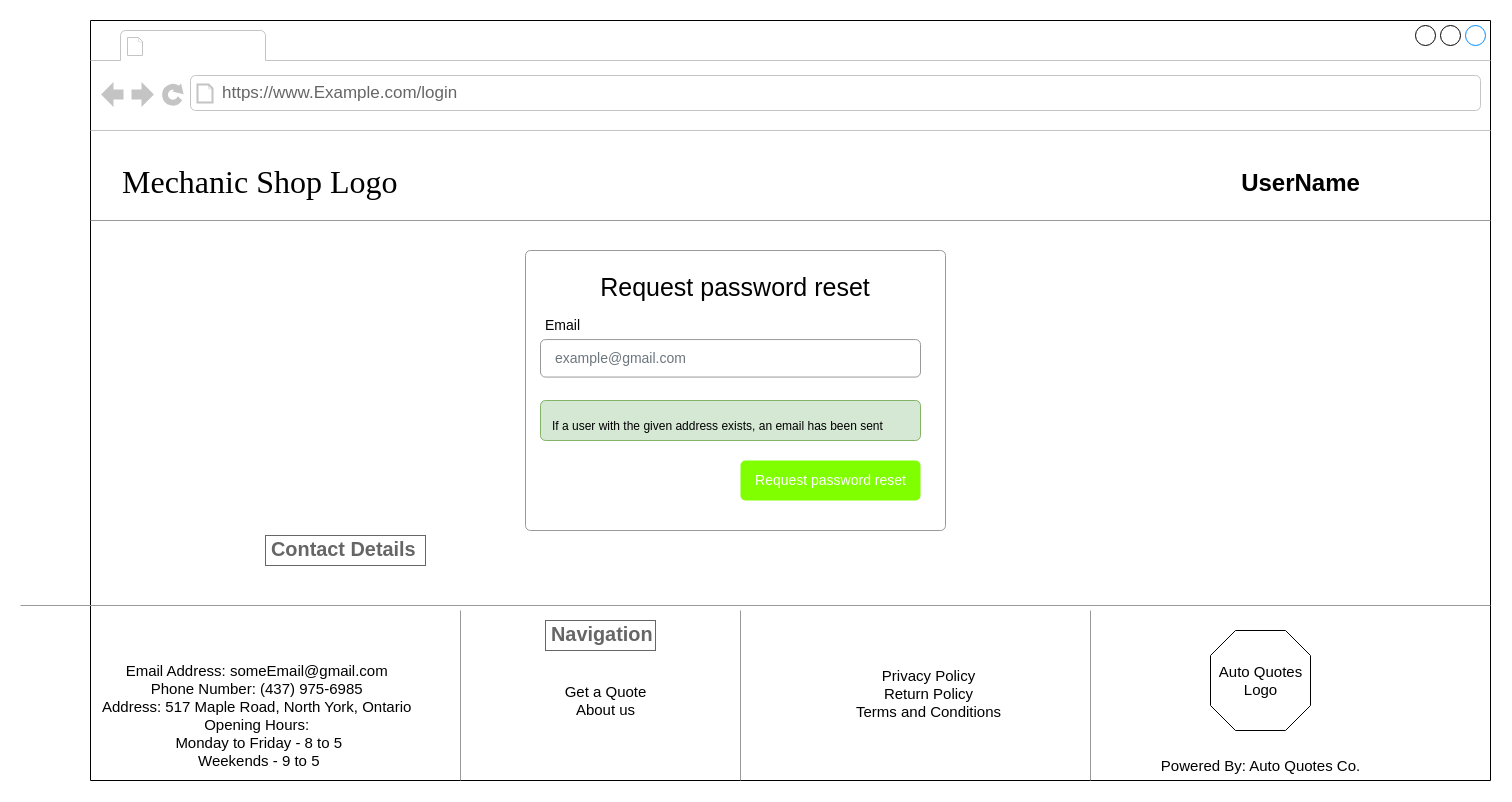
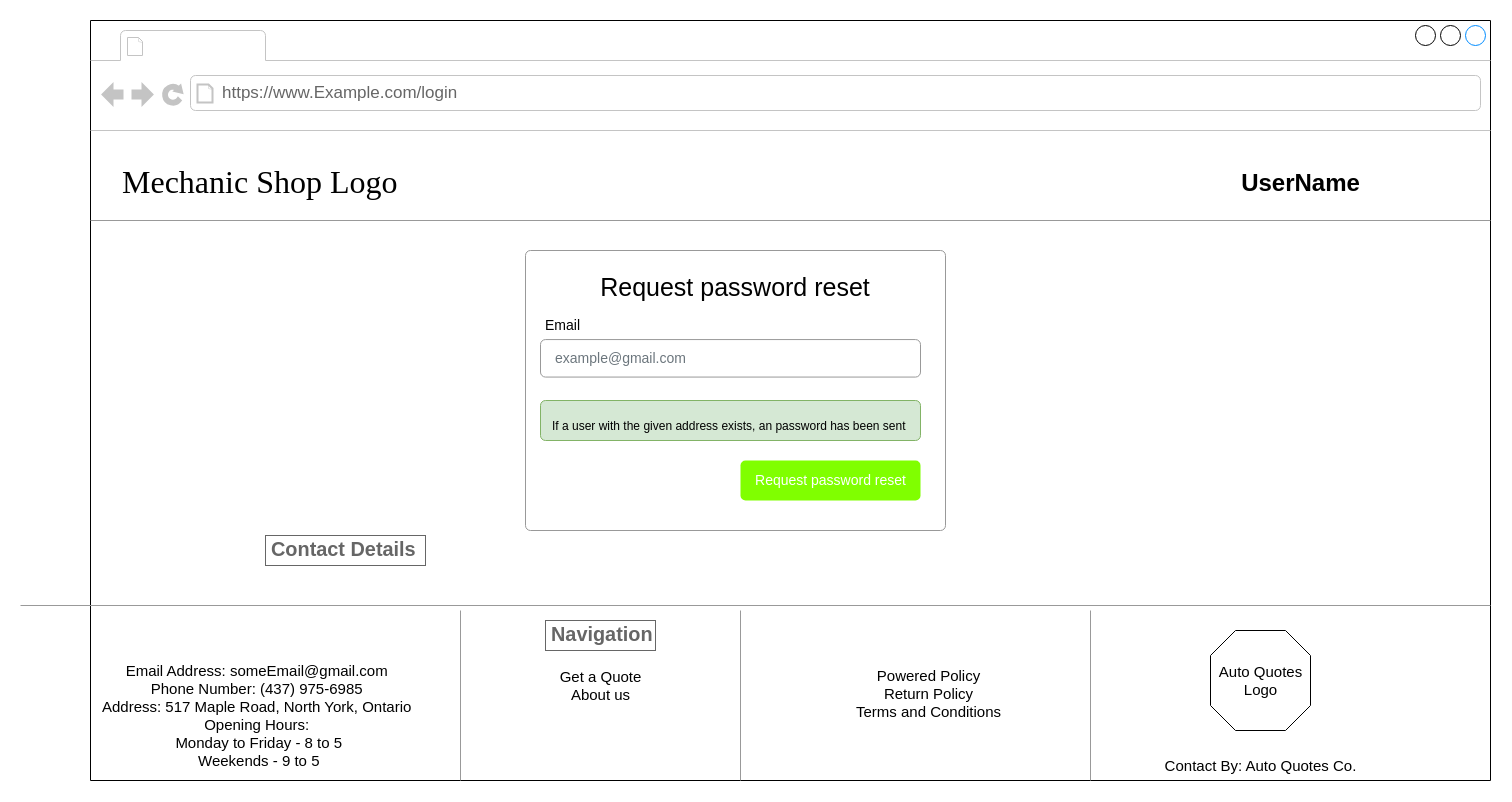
(737, 421) -> (737, 421)
(929, 695) -> (929, 695)
(606, 701) -> (601, 686)
(1261, 766) -> (1261, 766)
